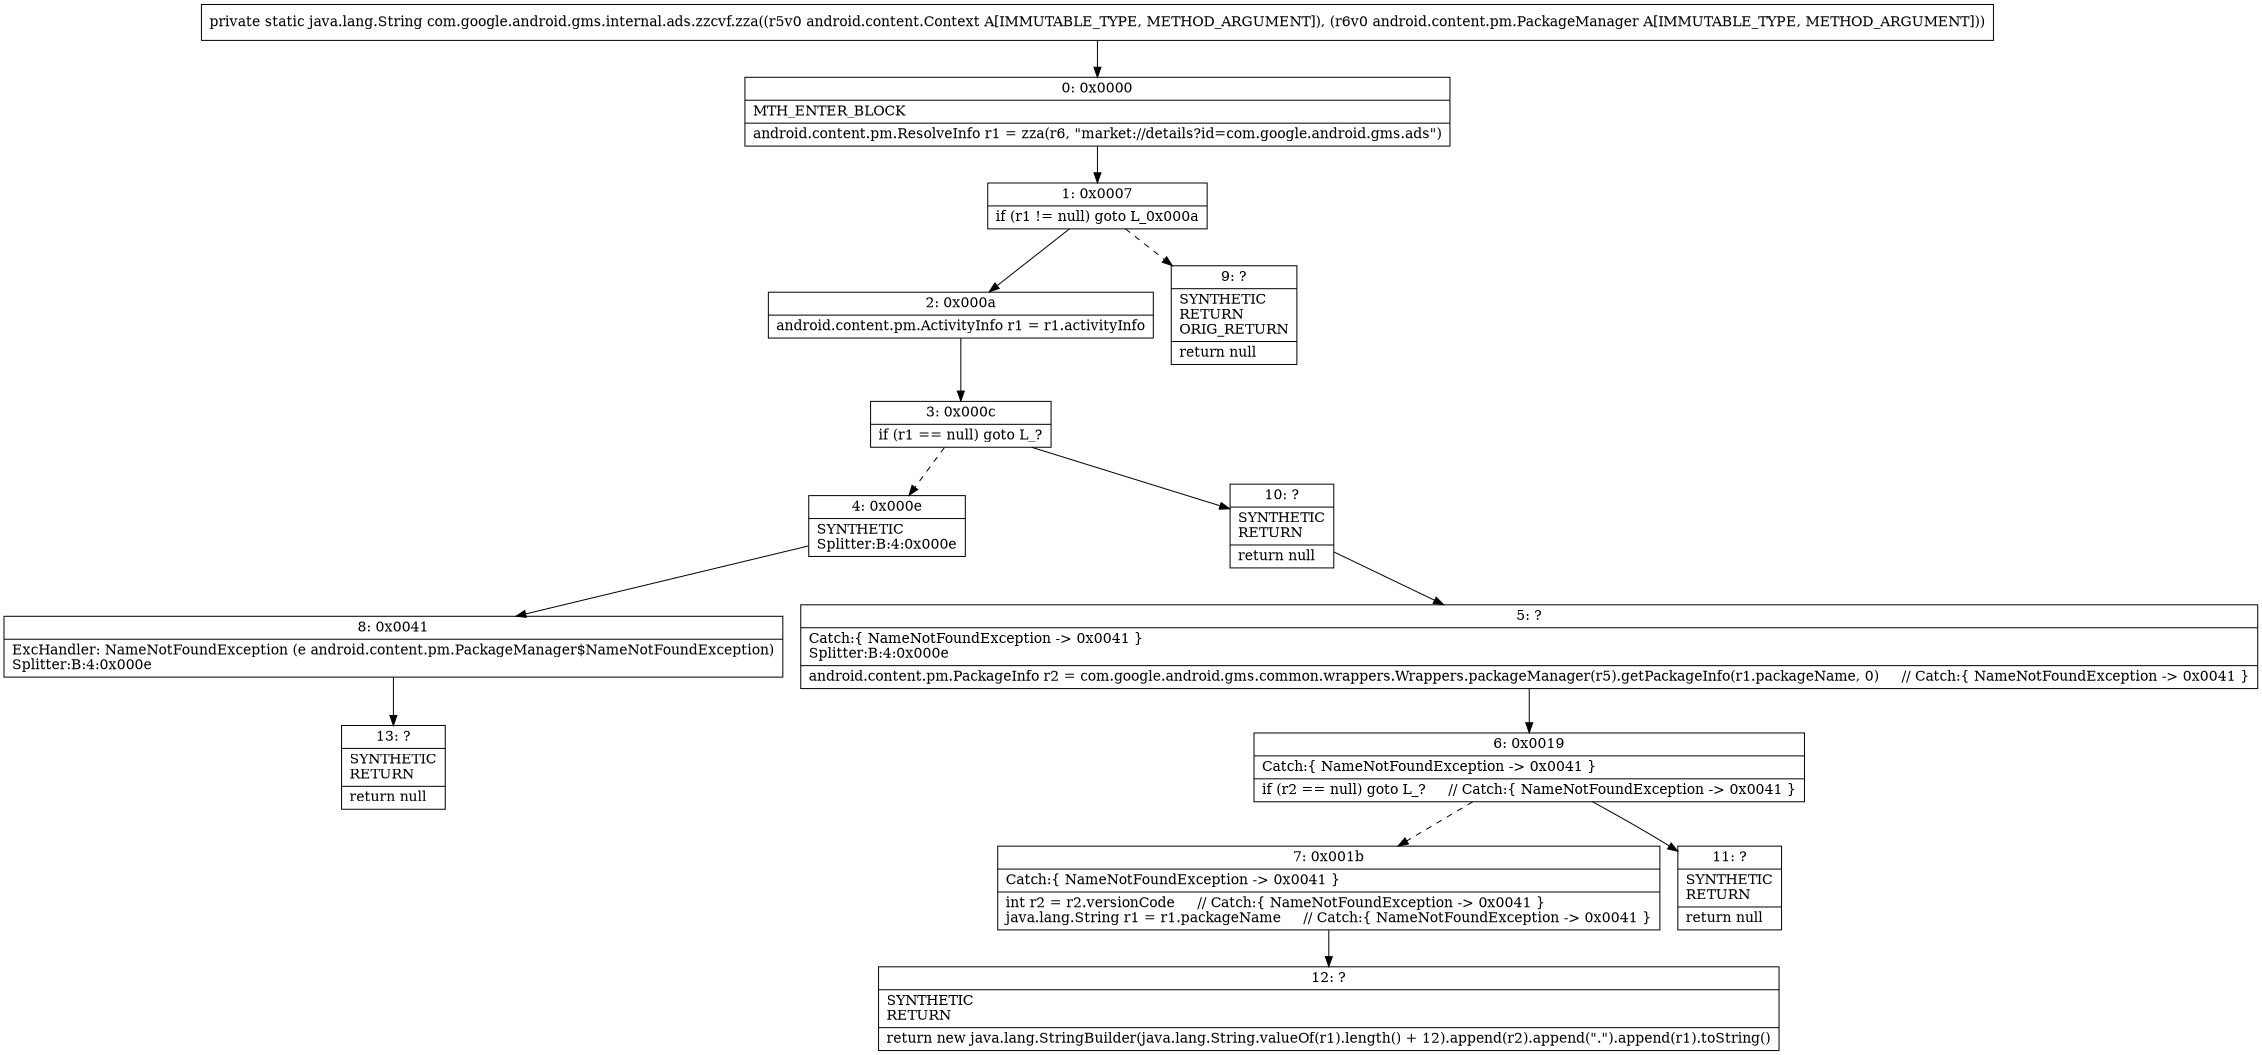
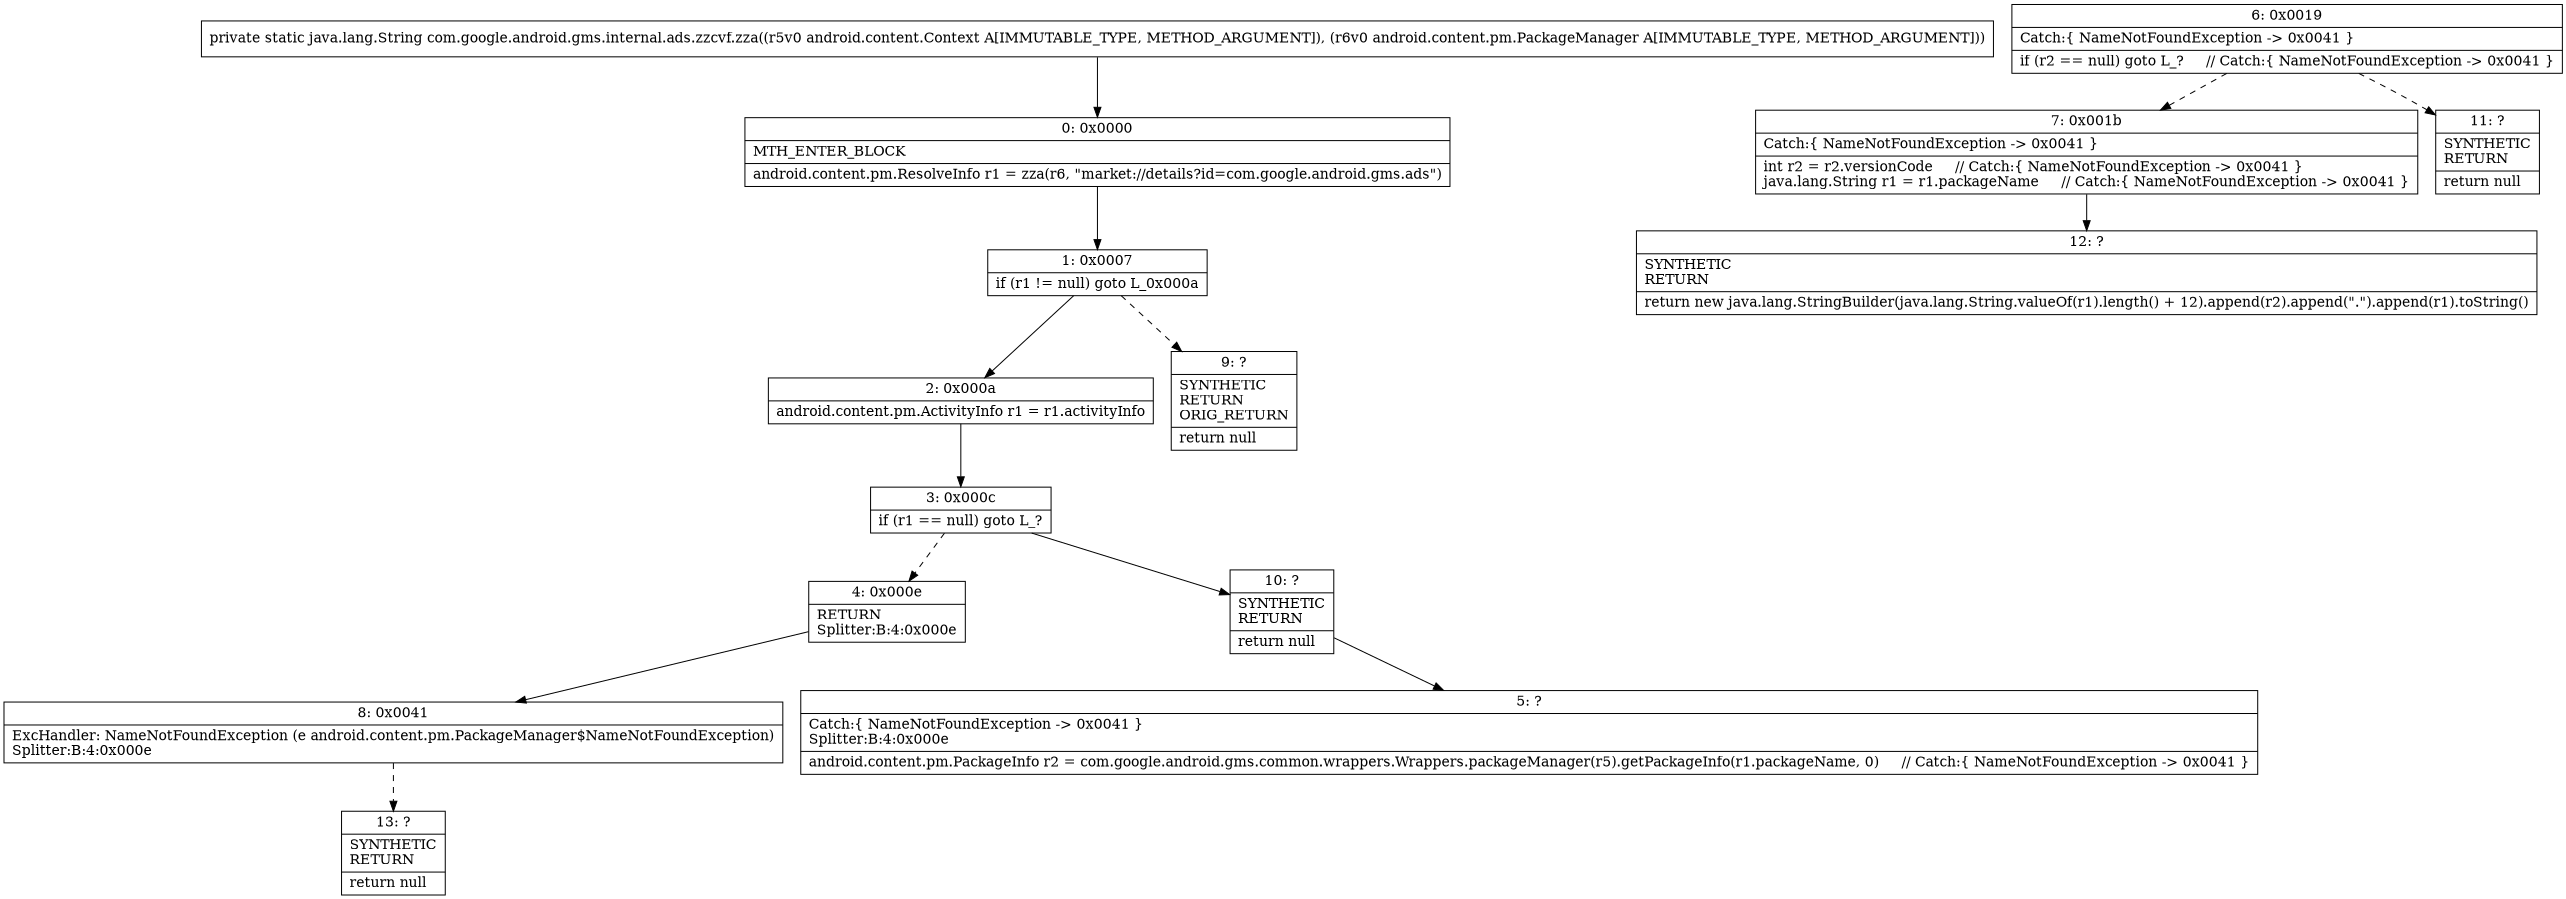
(861, 530) -> (849, 615)
(393, 696) -> (393, 782)
(1529, 706) -> none
(1631, 823) -> (2393, 91)
